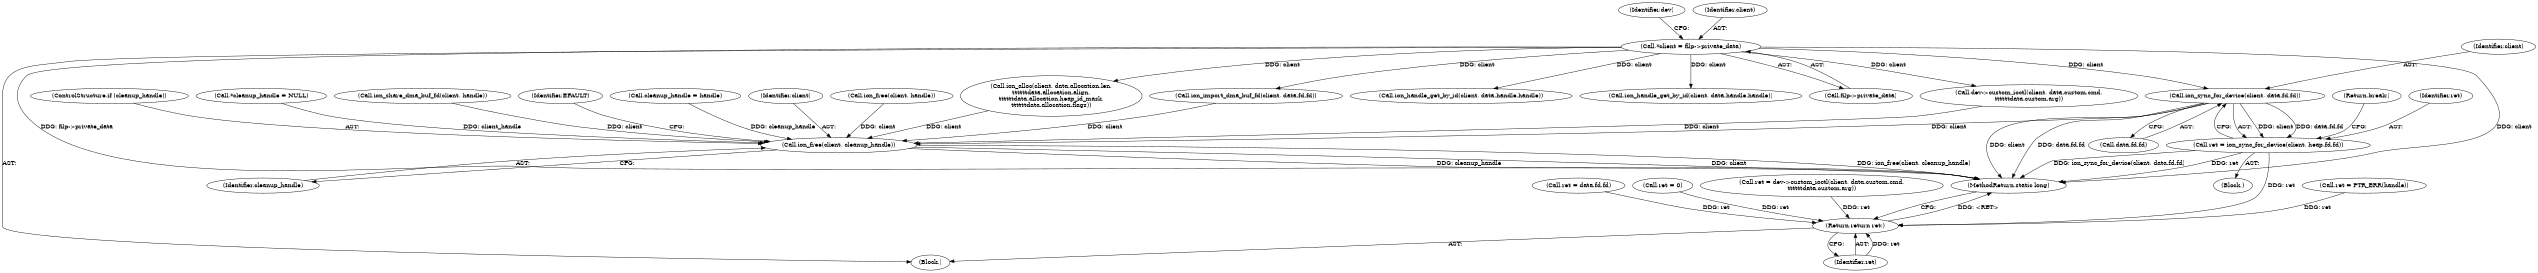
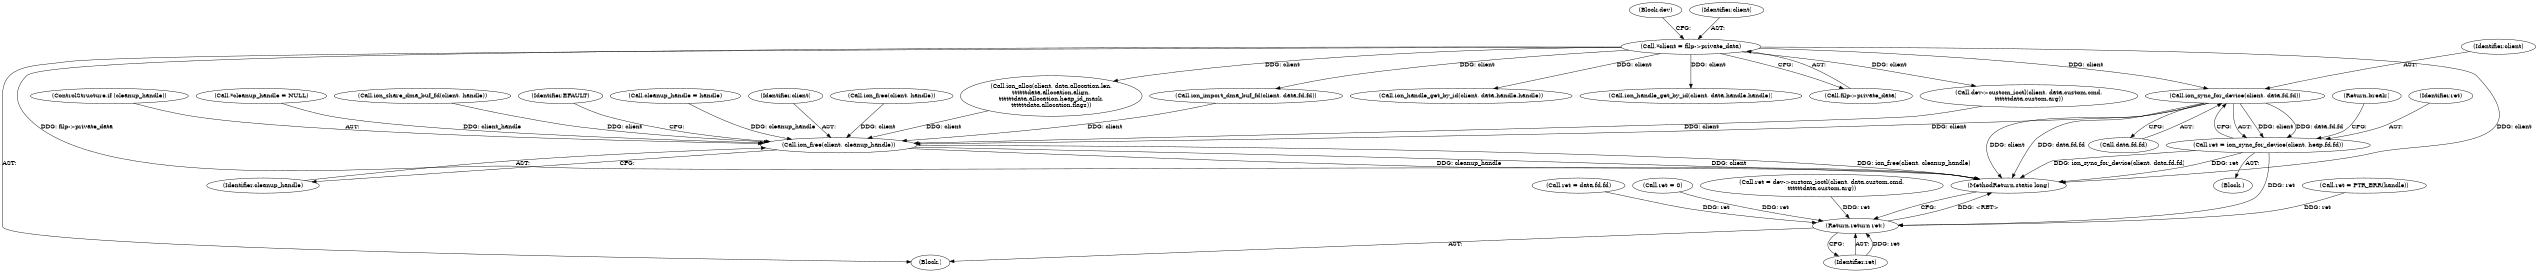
(1652, 10) -> (1656, 10)
(1786, 65) -> (1787, 65)
